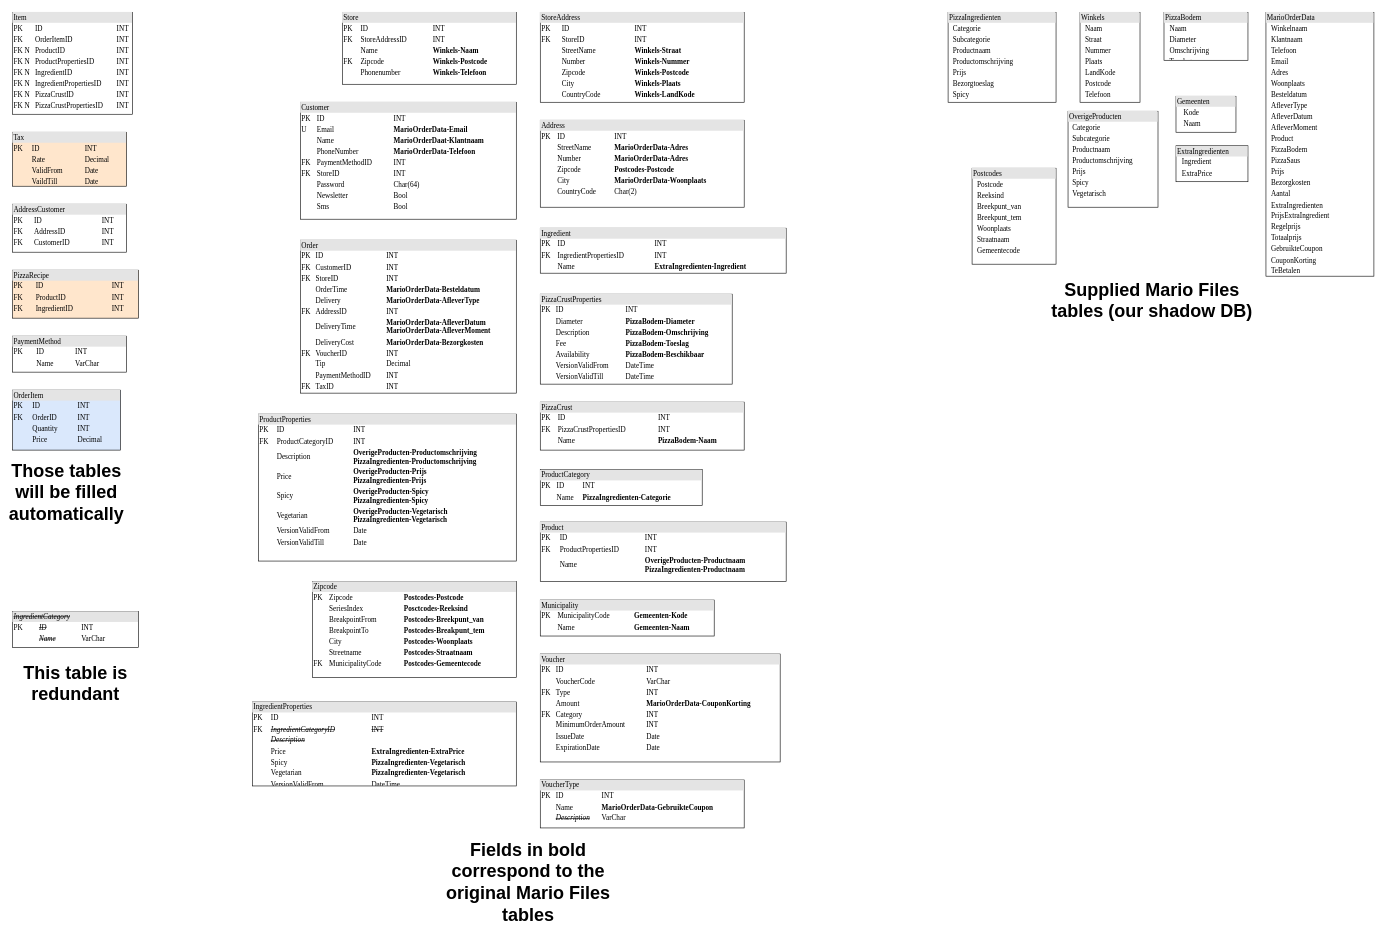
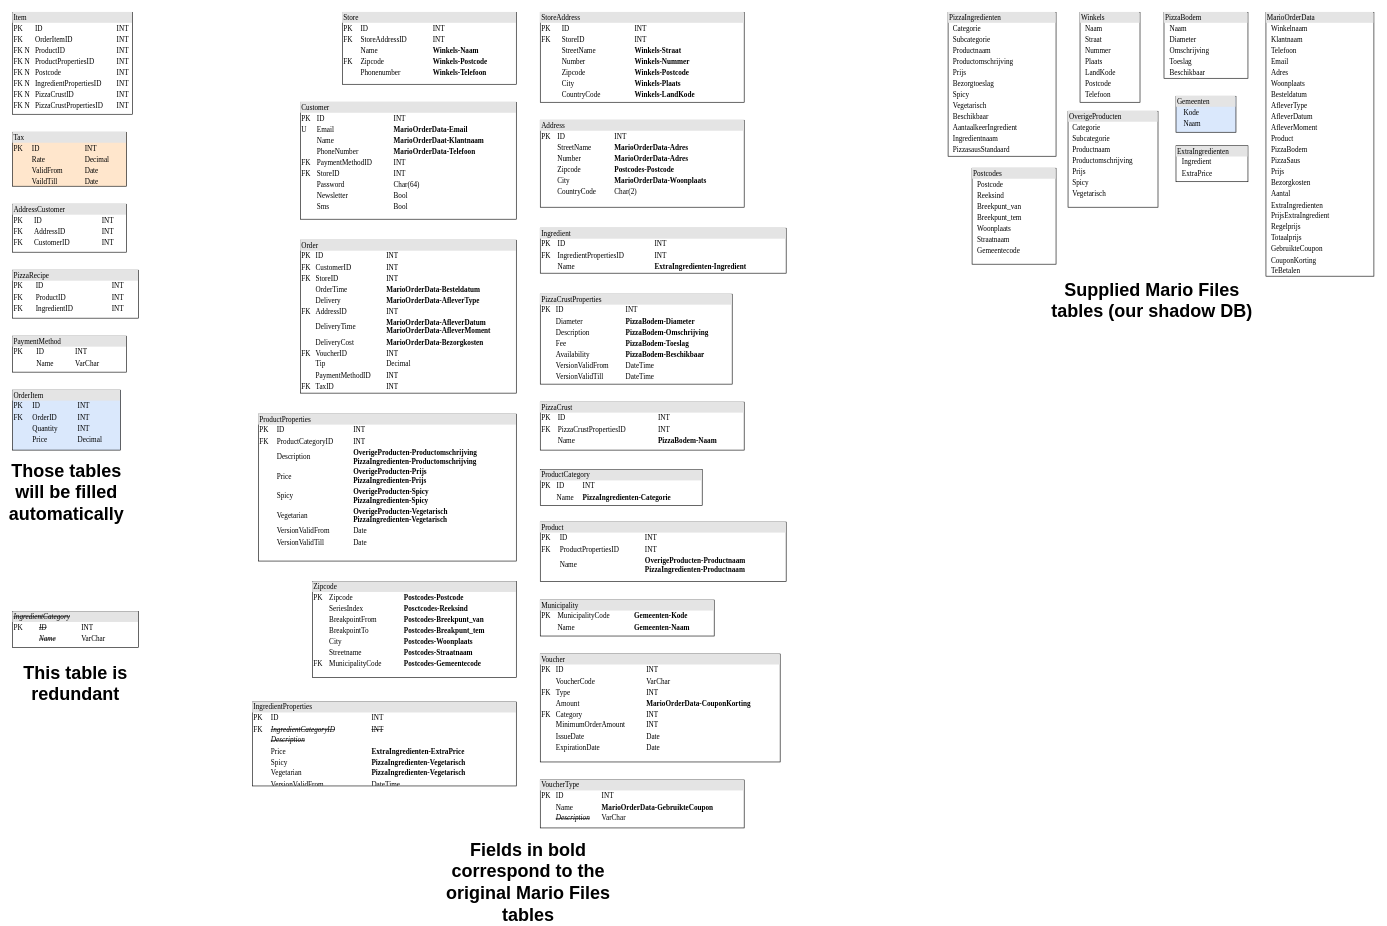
(1206, 36) -> (1206, 45)
(68, 56) -> (68, 56)
(1002, 57) -> (1002, 84)
(1206, 114) -> (1206, 114)
(75, 294) -> (75, 294)
